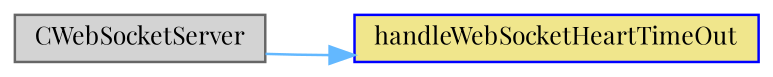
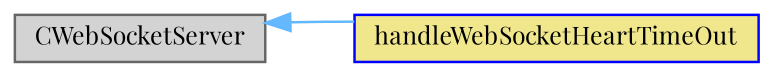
(298, 55) -> (322, 22)
